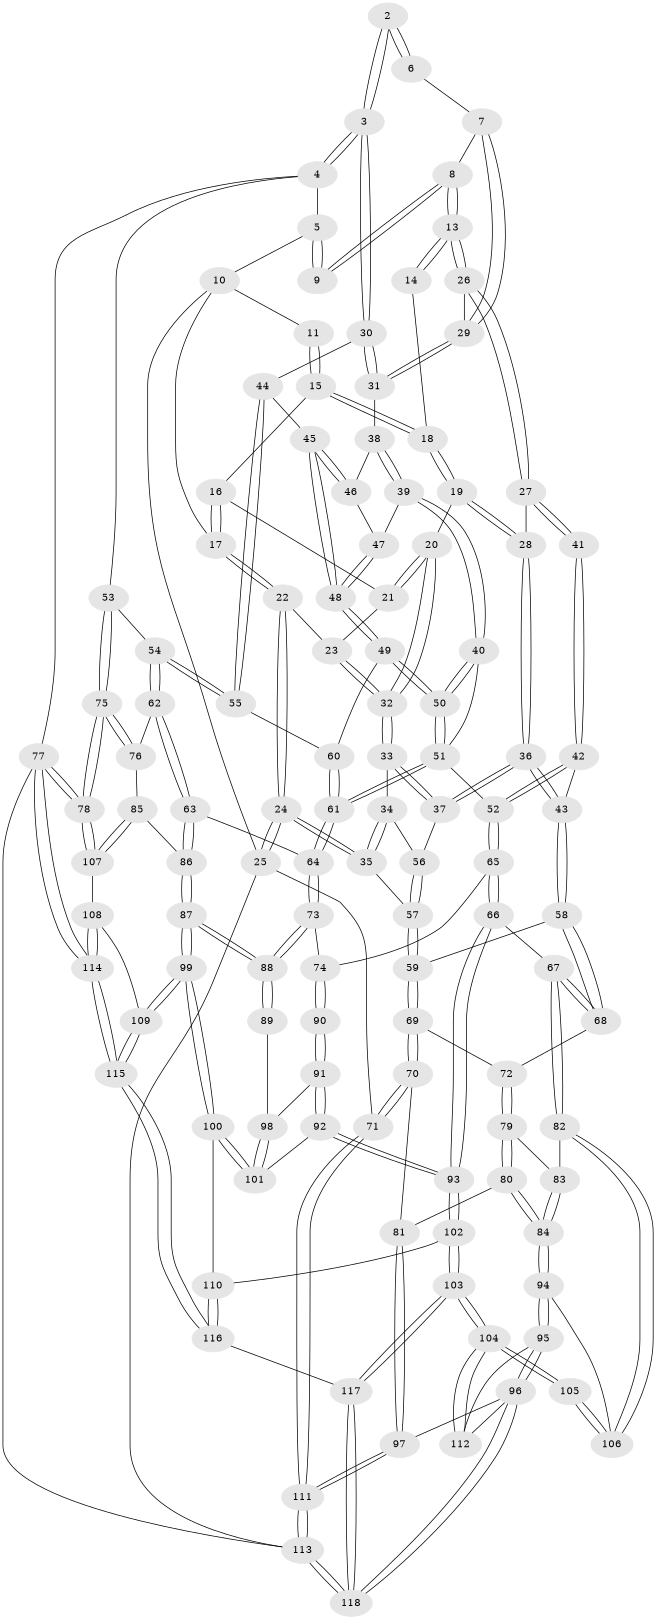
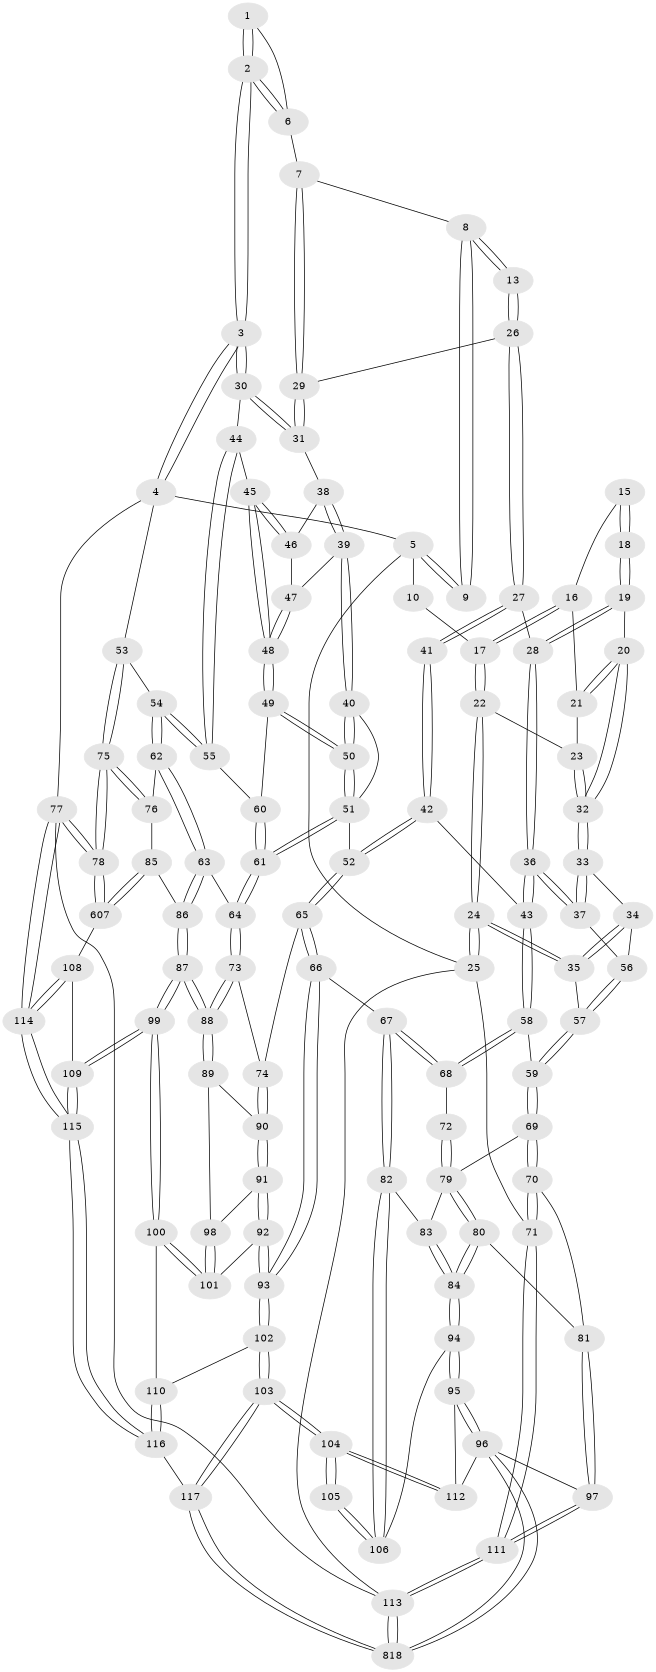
none -> (248, 16)
(411, 281) -> none
(314, 334) -> none
(162, 567) -> (309, 782)
(93, 863) -> (100, 915)
(460, 1048) -> (494, 1151)
none -> (236, 1101)
(351, 1603) -> (393, 1656)
